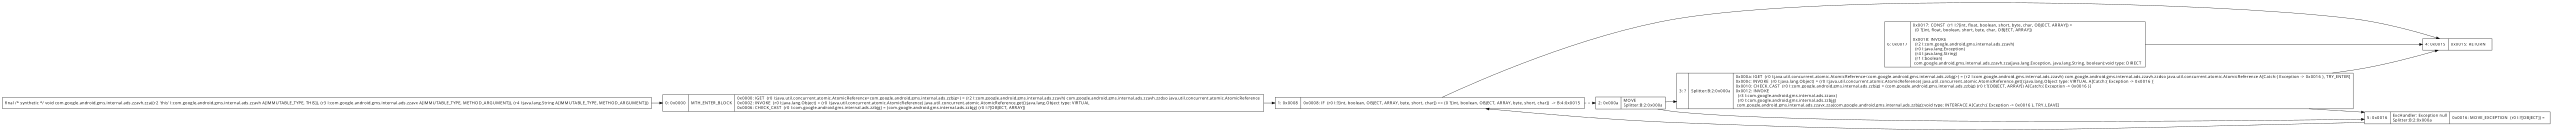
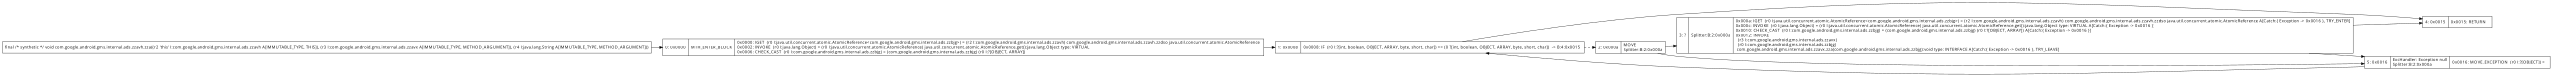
(2015, 44) -> none
